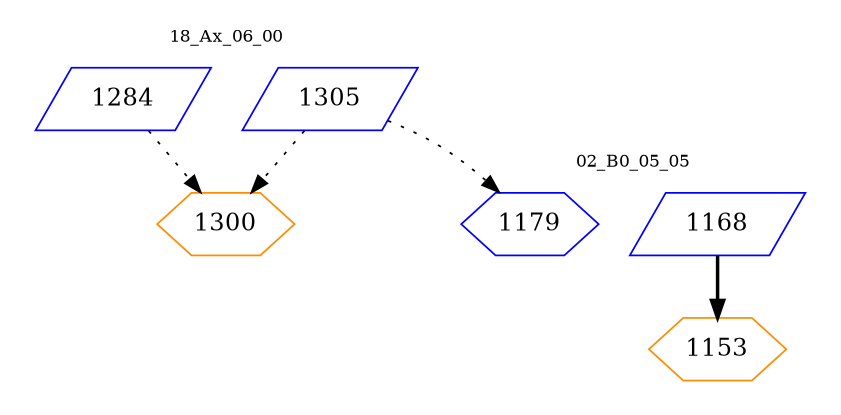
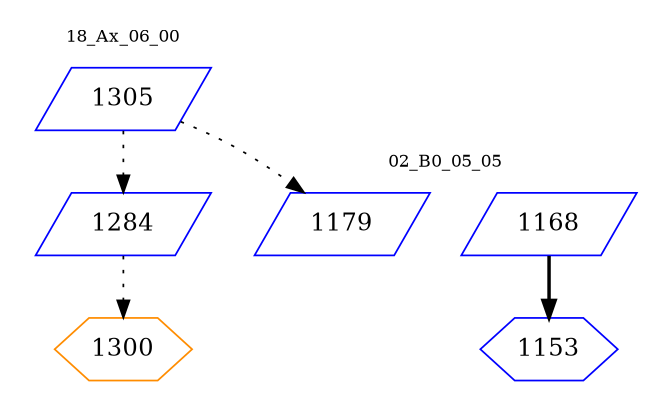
(284, 155) -> (123, 153)
(530, 224) -> (342, 224)
(718, 349) -> (549, 349)
